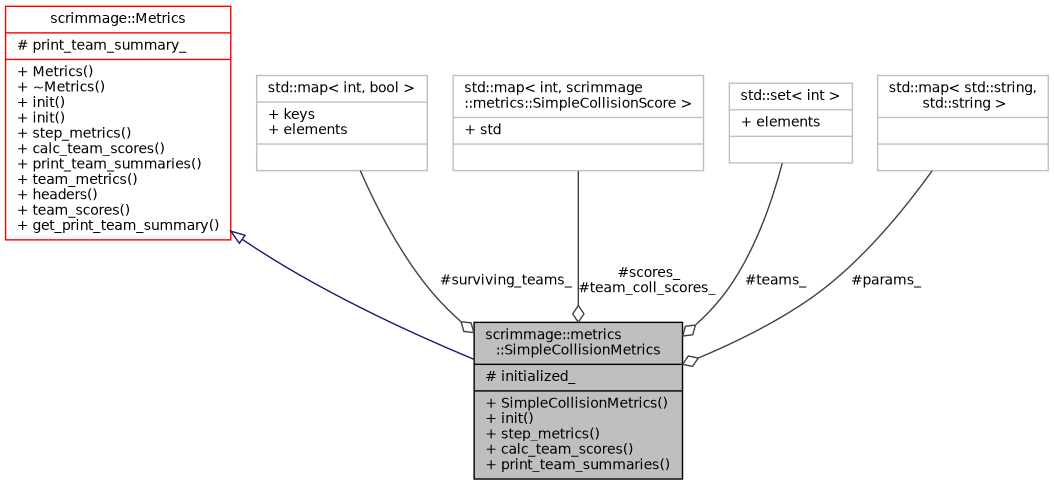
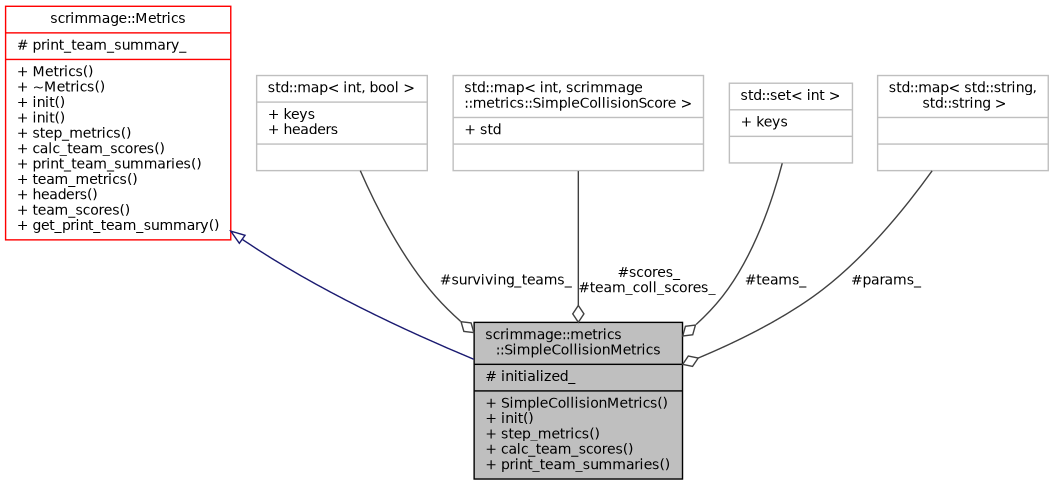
(781, 122) -> (764, 122)
(308, 130) -> (303, 130)
